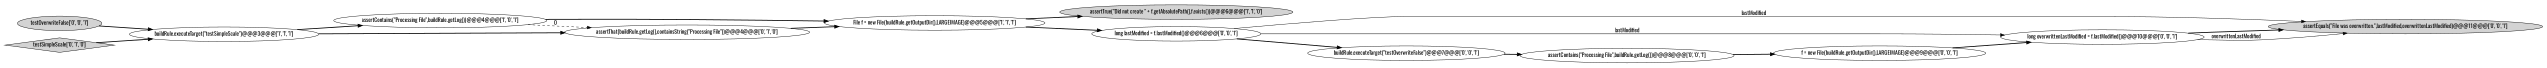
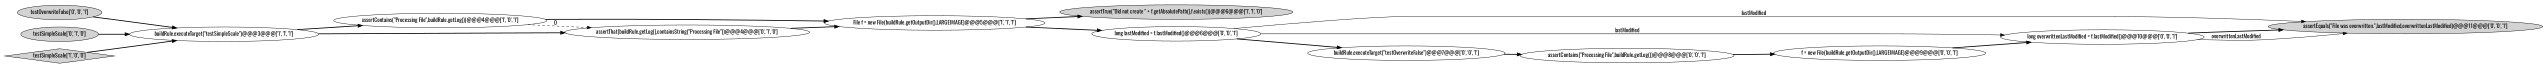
(60, 45) -> (60, 34)
none -> (60, 56)
